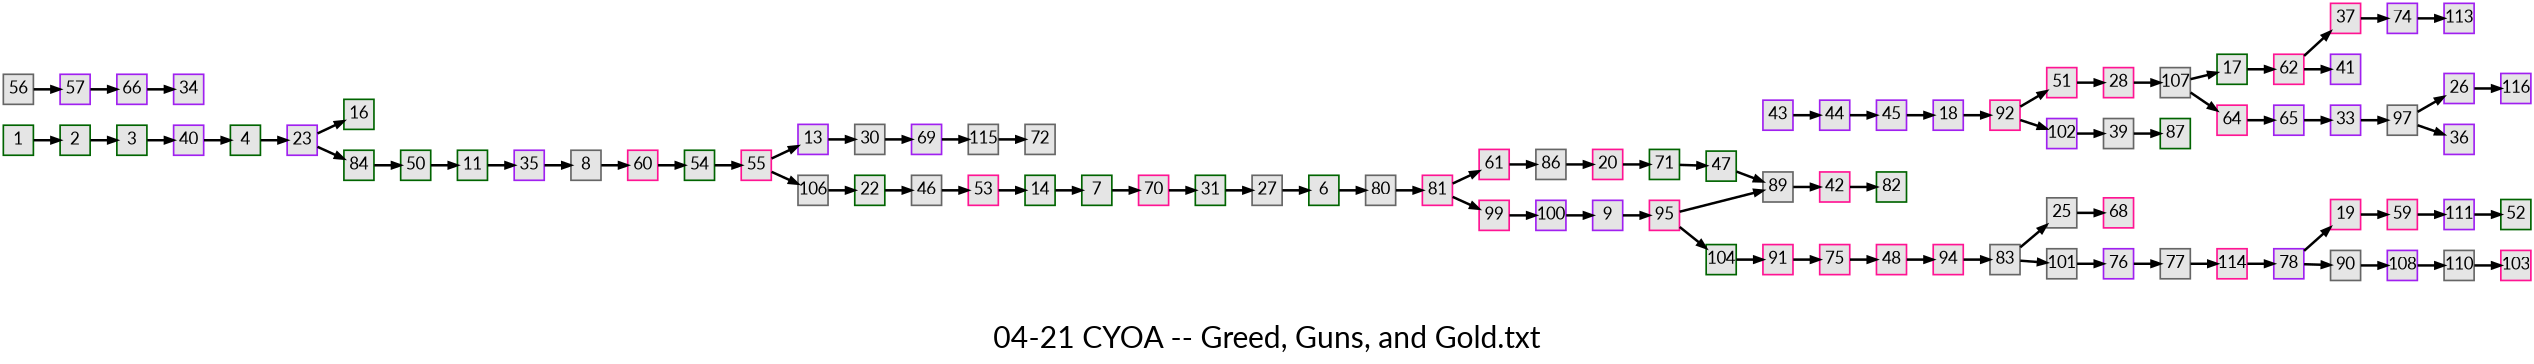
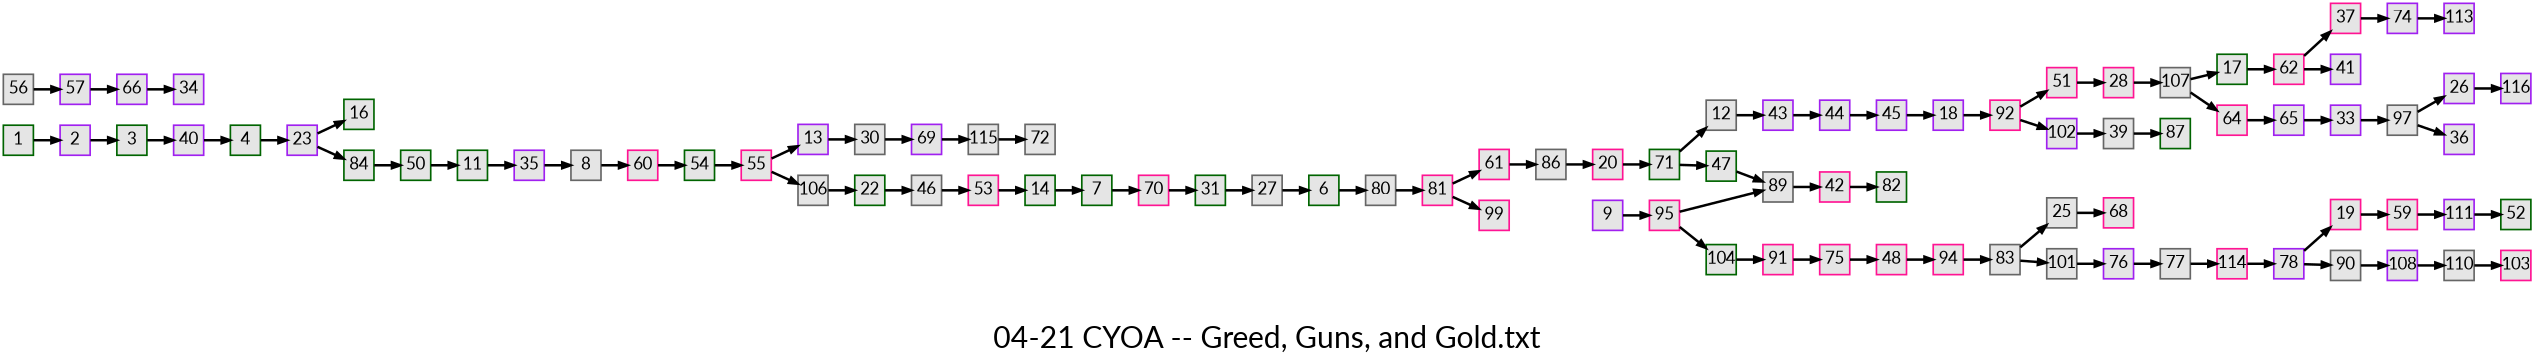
none -> (1721, 115)
(75, 140) -> (75, 140)
(1551, 215) -> none
